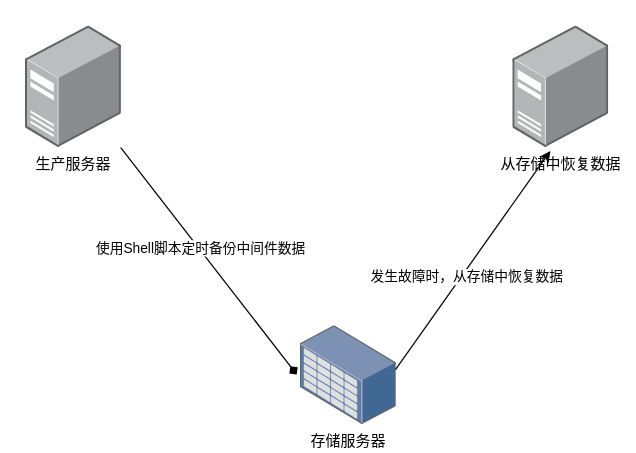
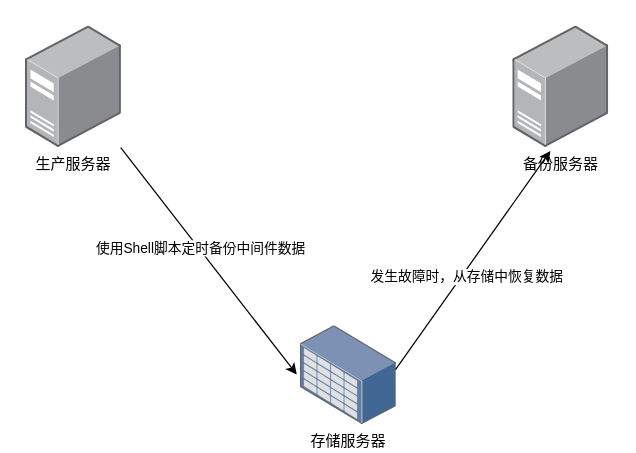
(561, 165) -> (561, 165)
(290, 366) -> (291, 366)
